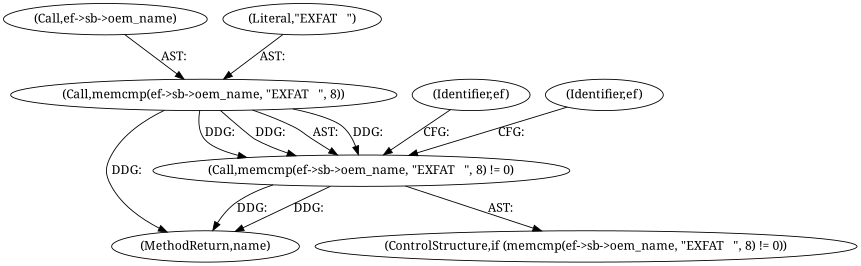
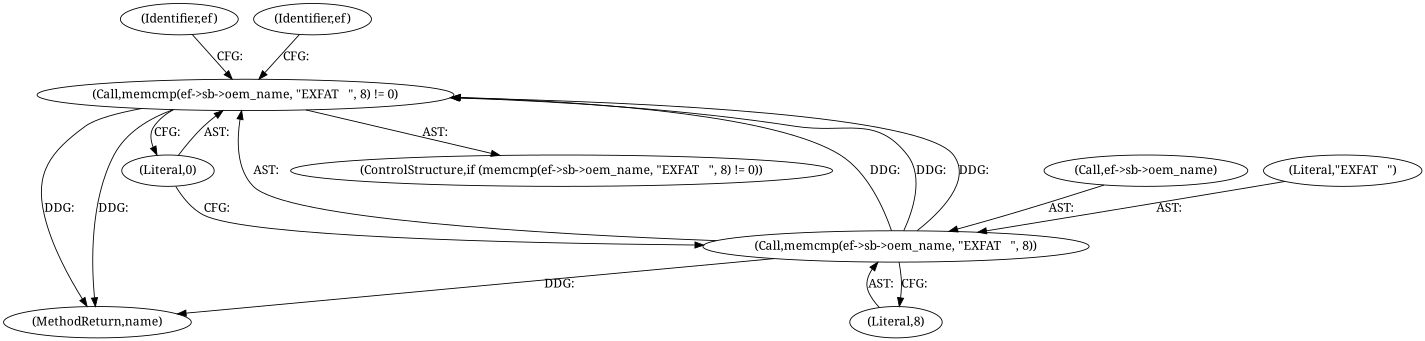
none -> (168, 171)
none -> (896, 322)
